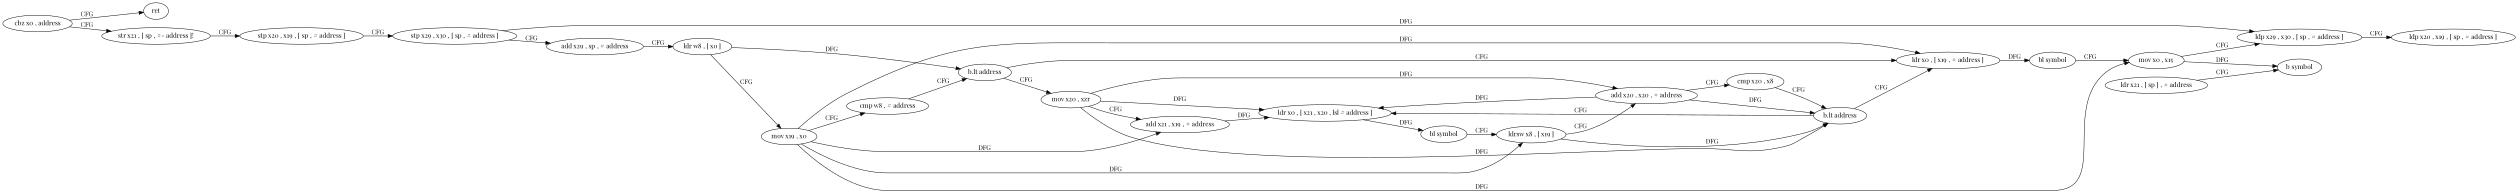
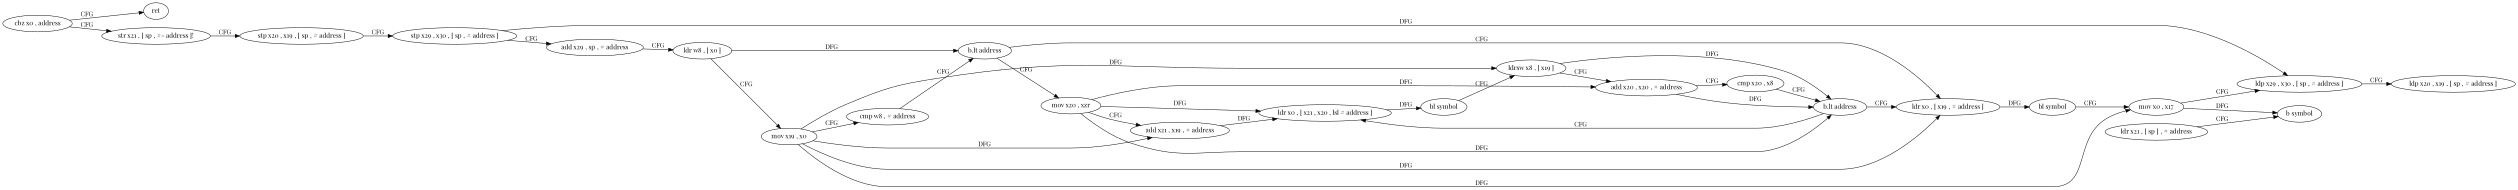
(2156, 60) -> (2156, 107)
(1490, 101) -> none
